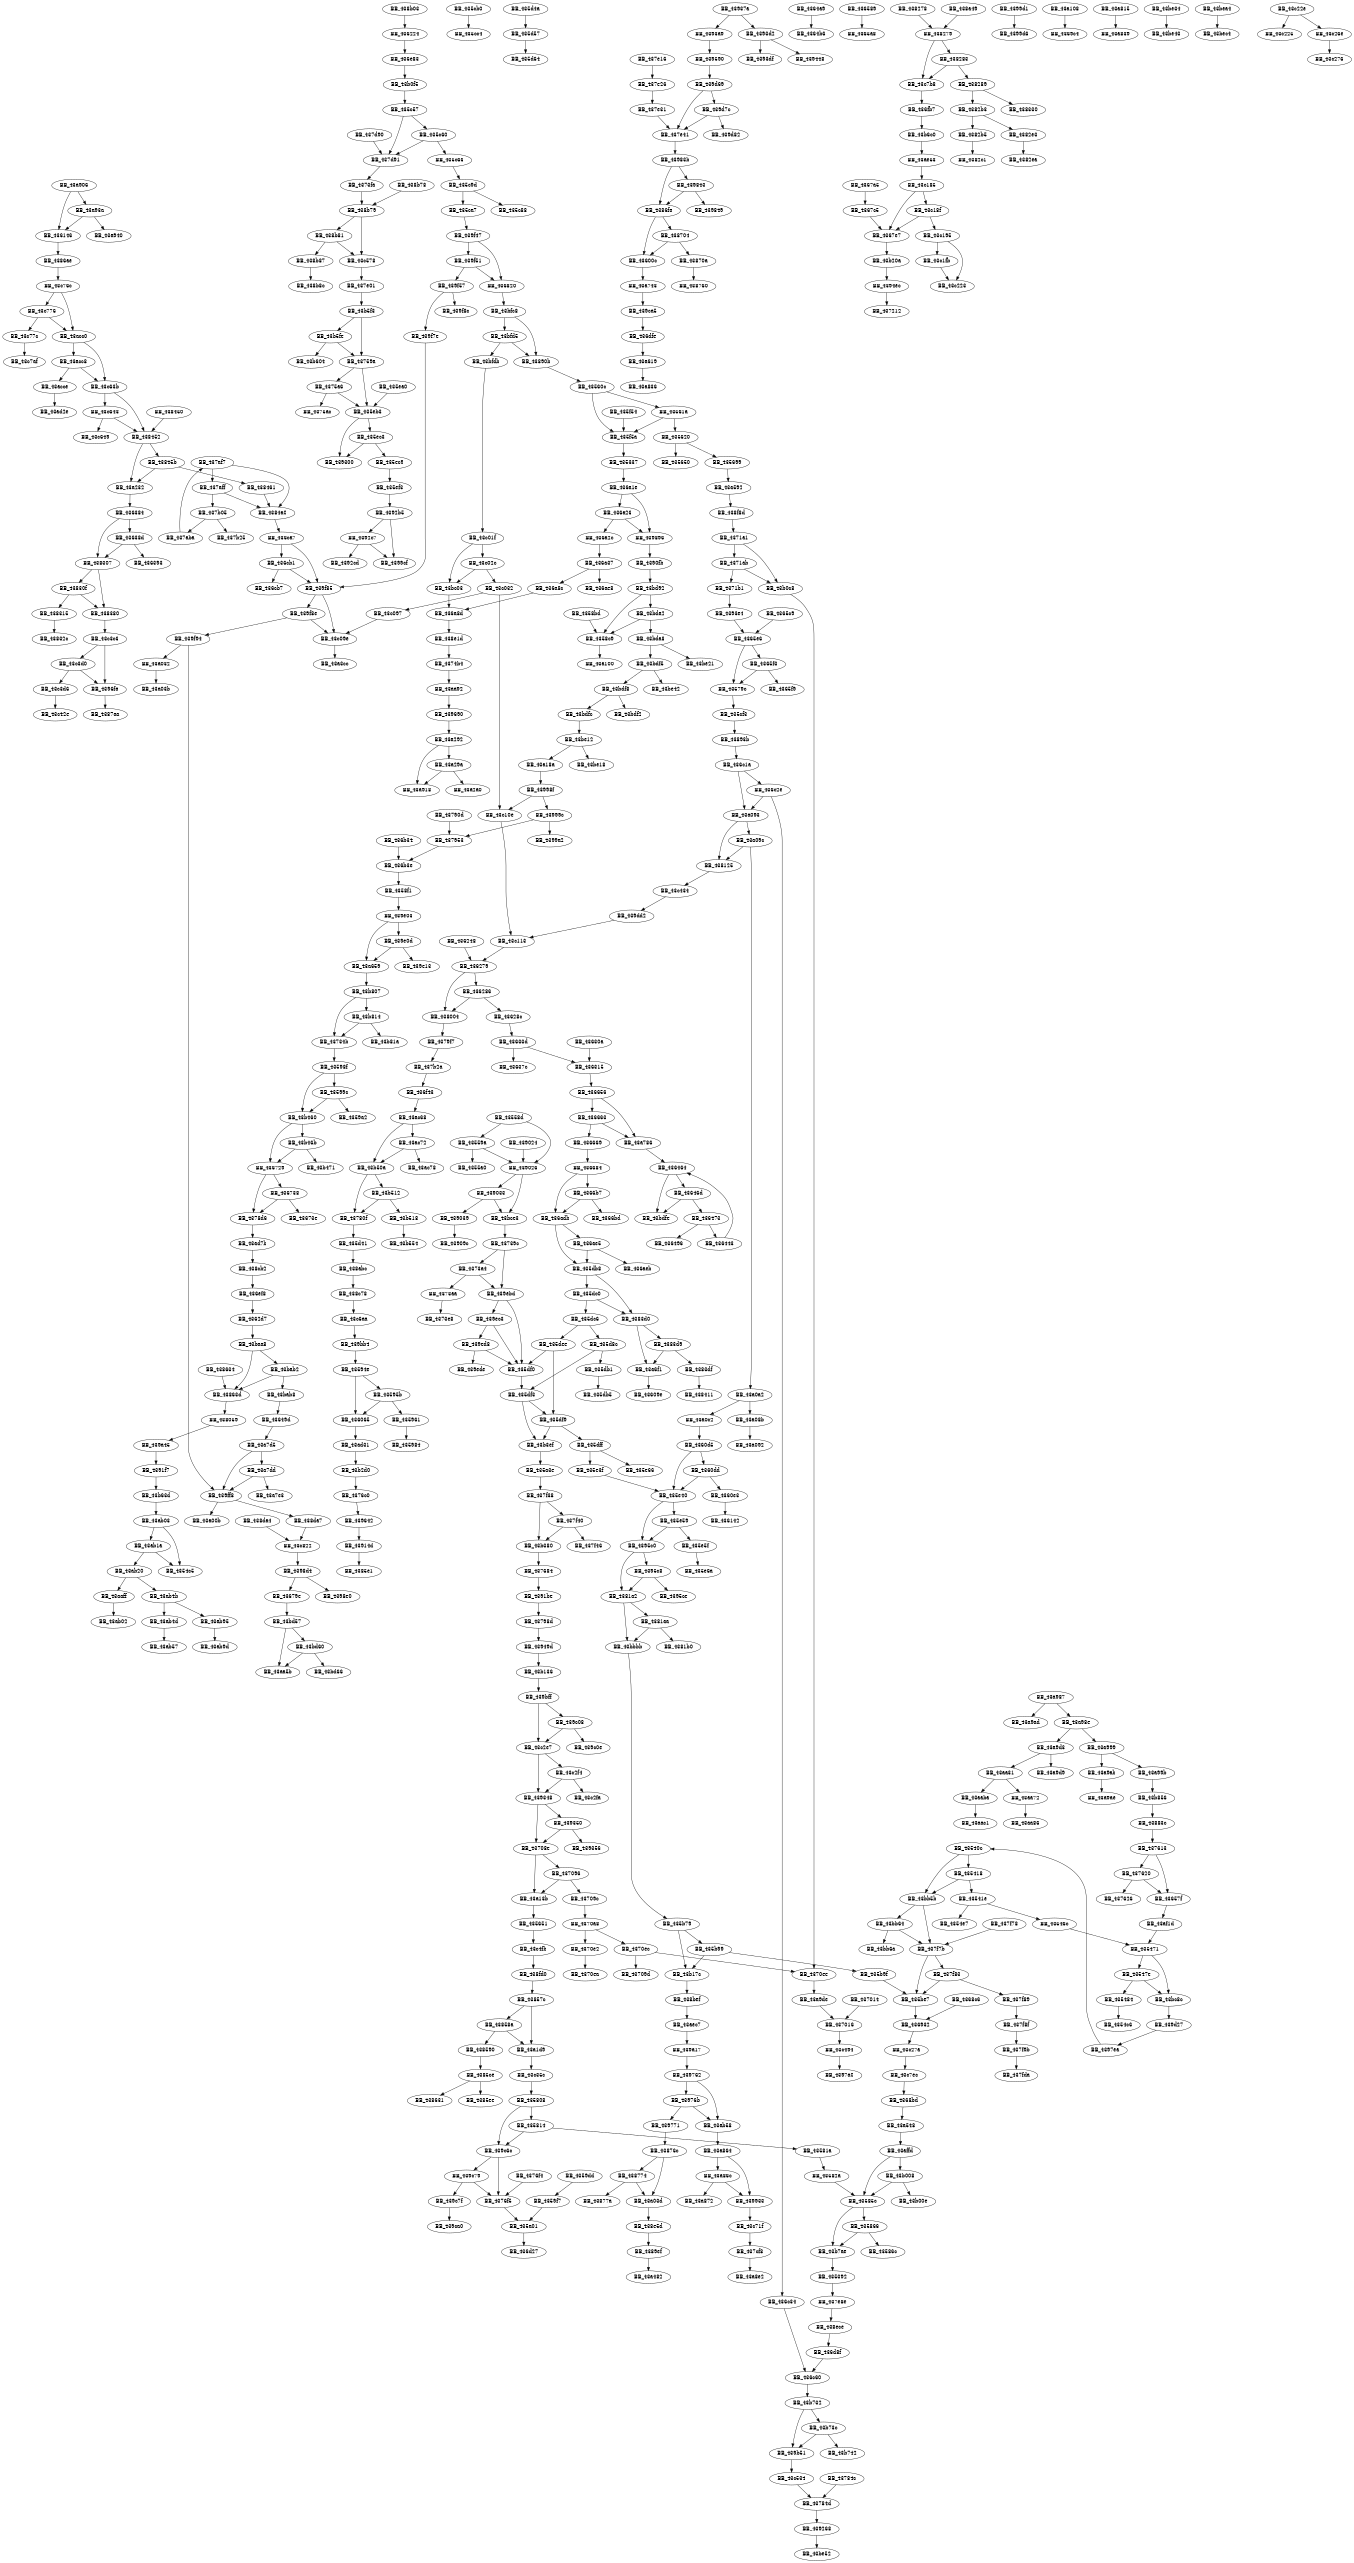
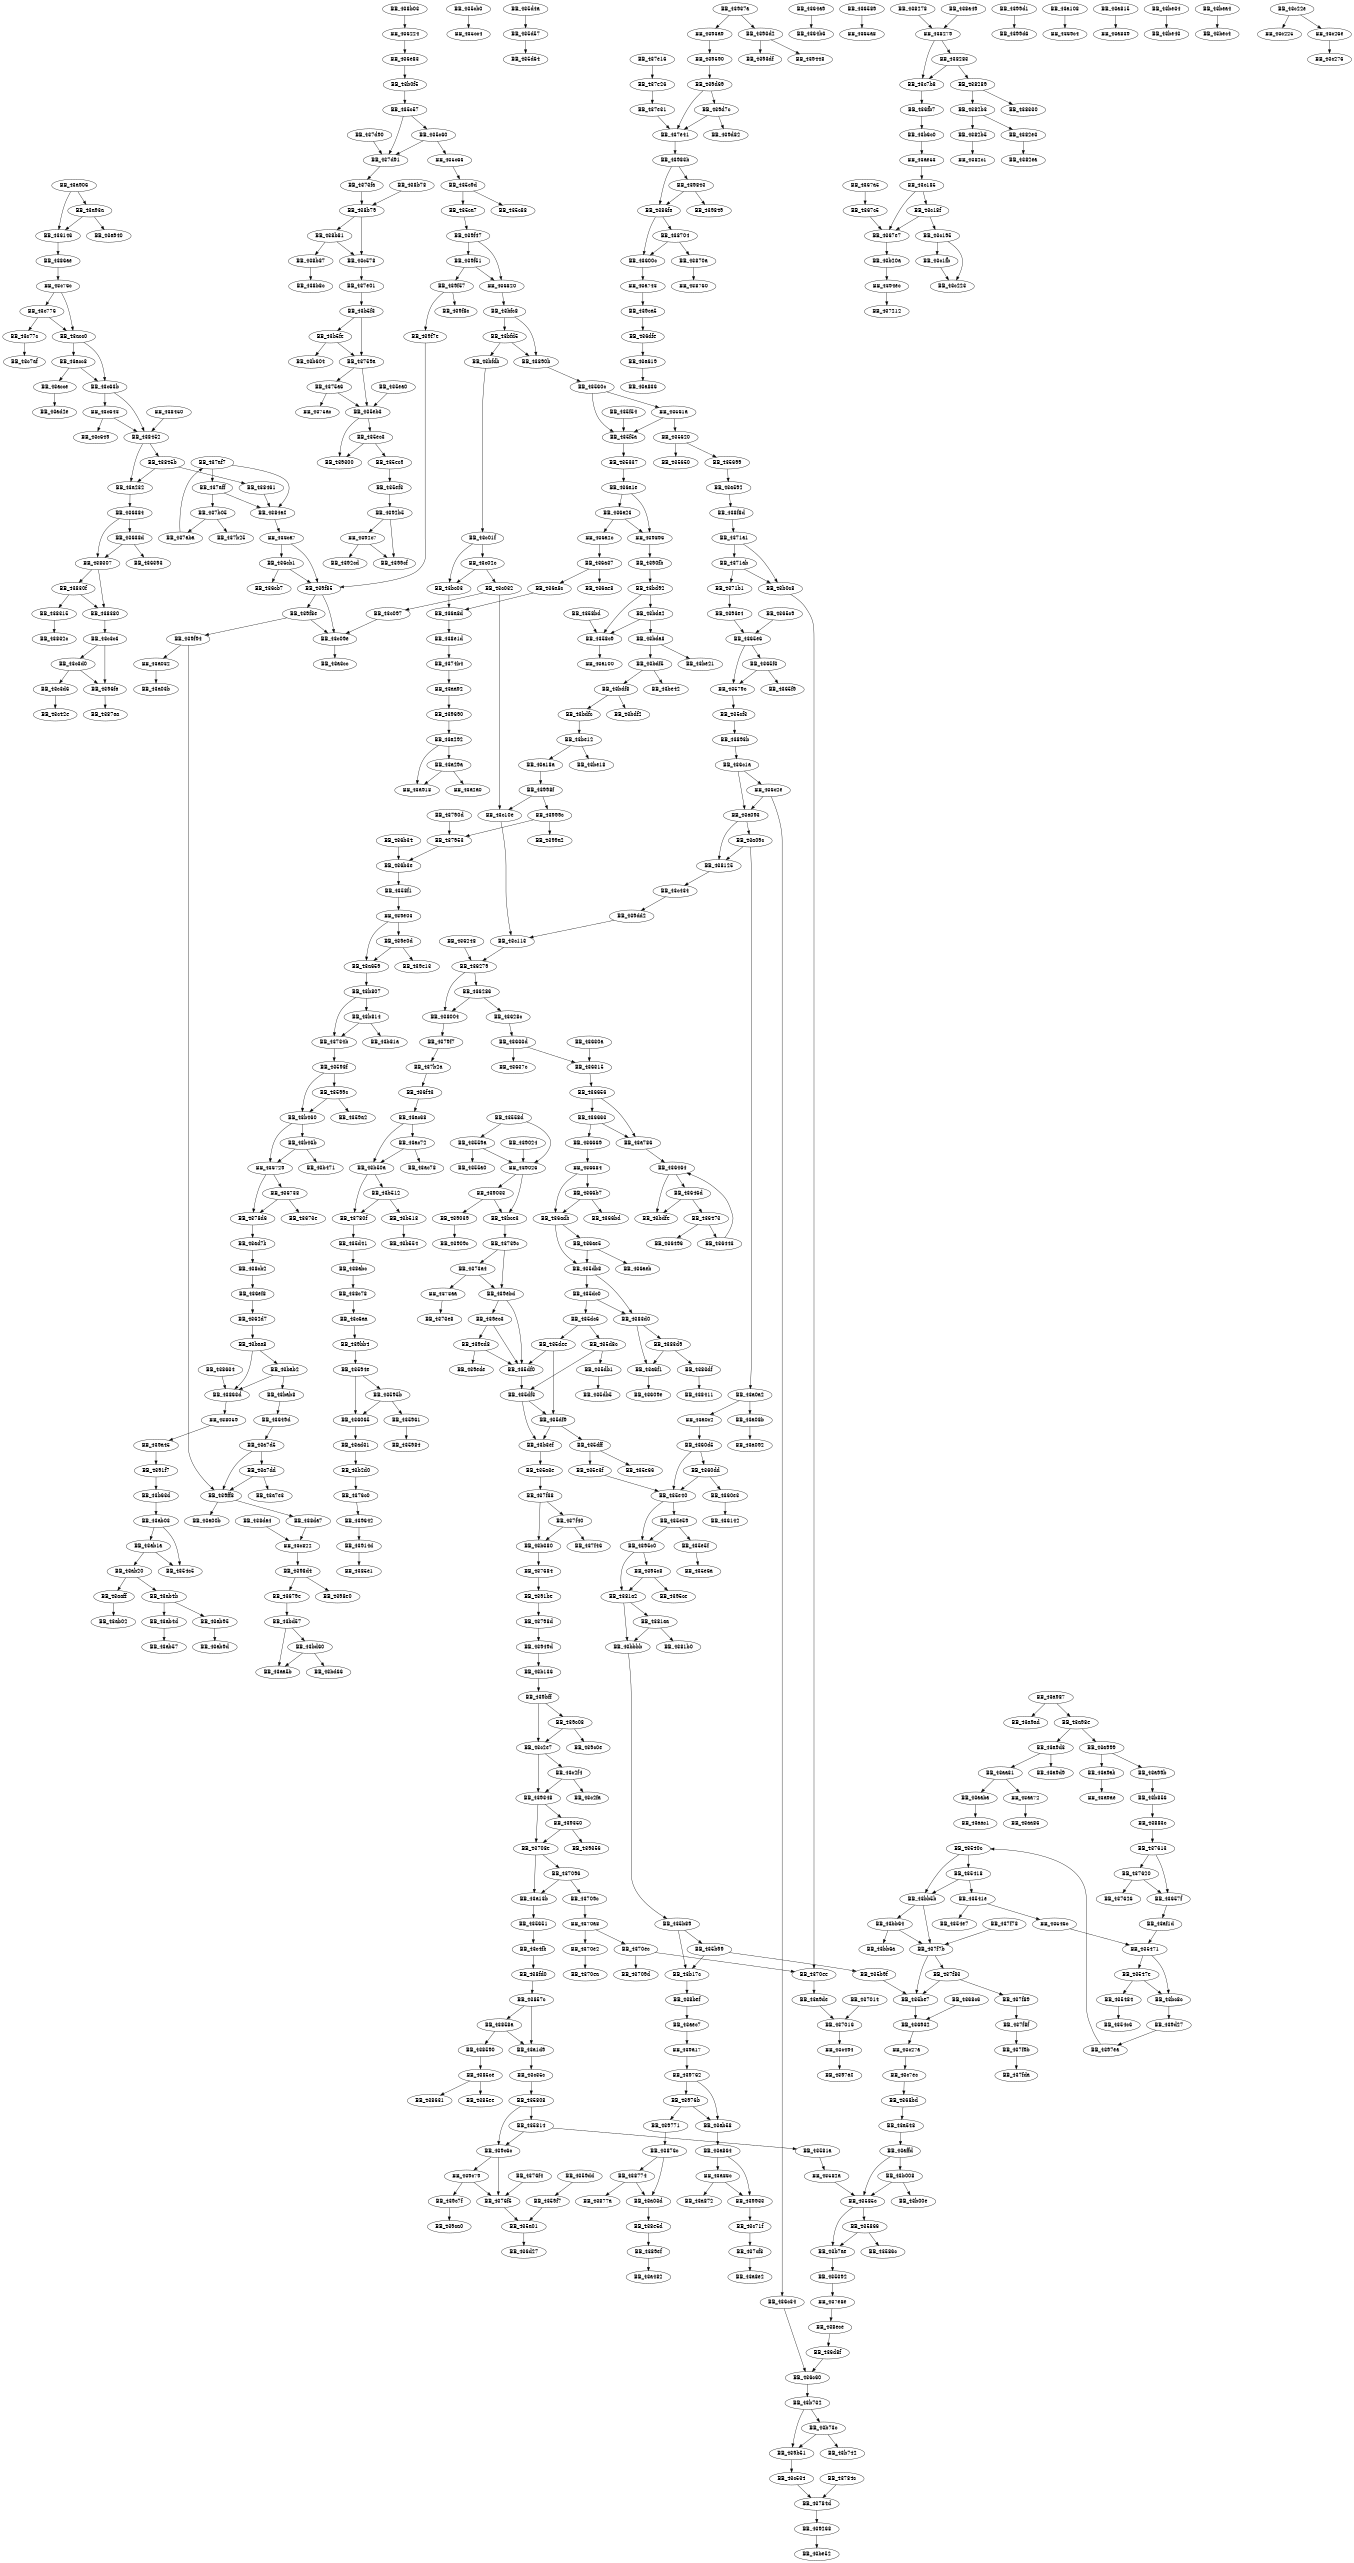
(677, 1924) -> (677, 1924)
